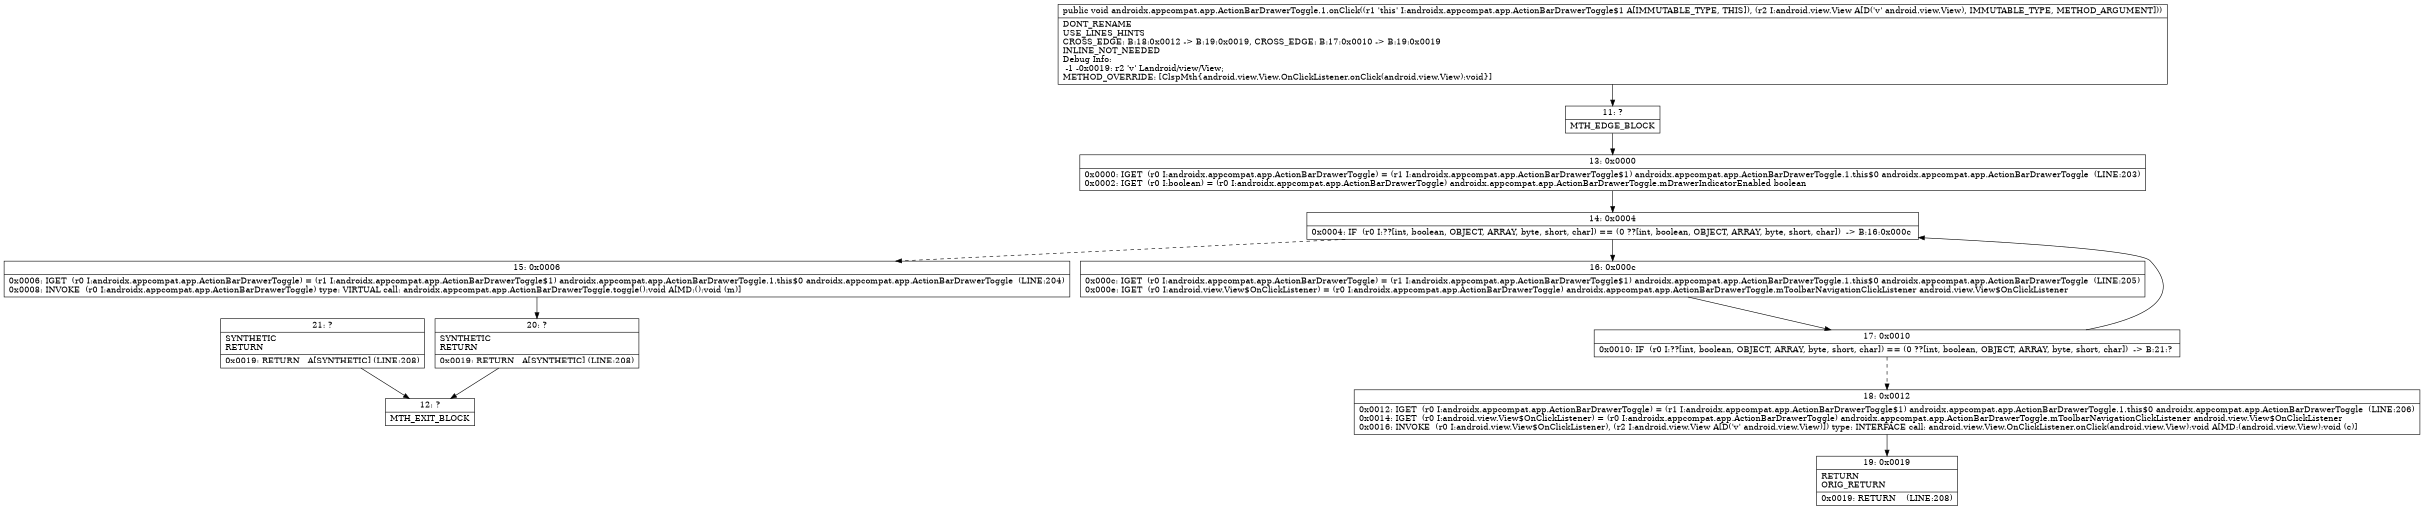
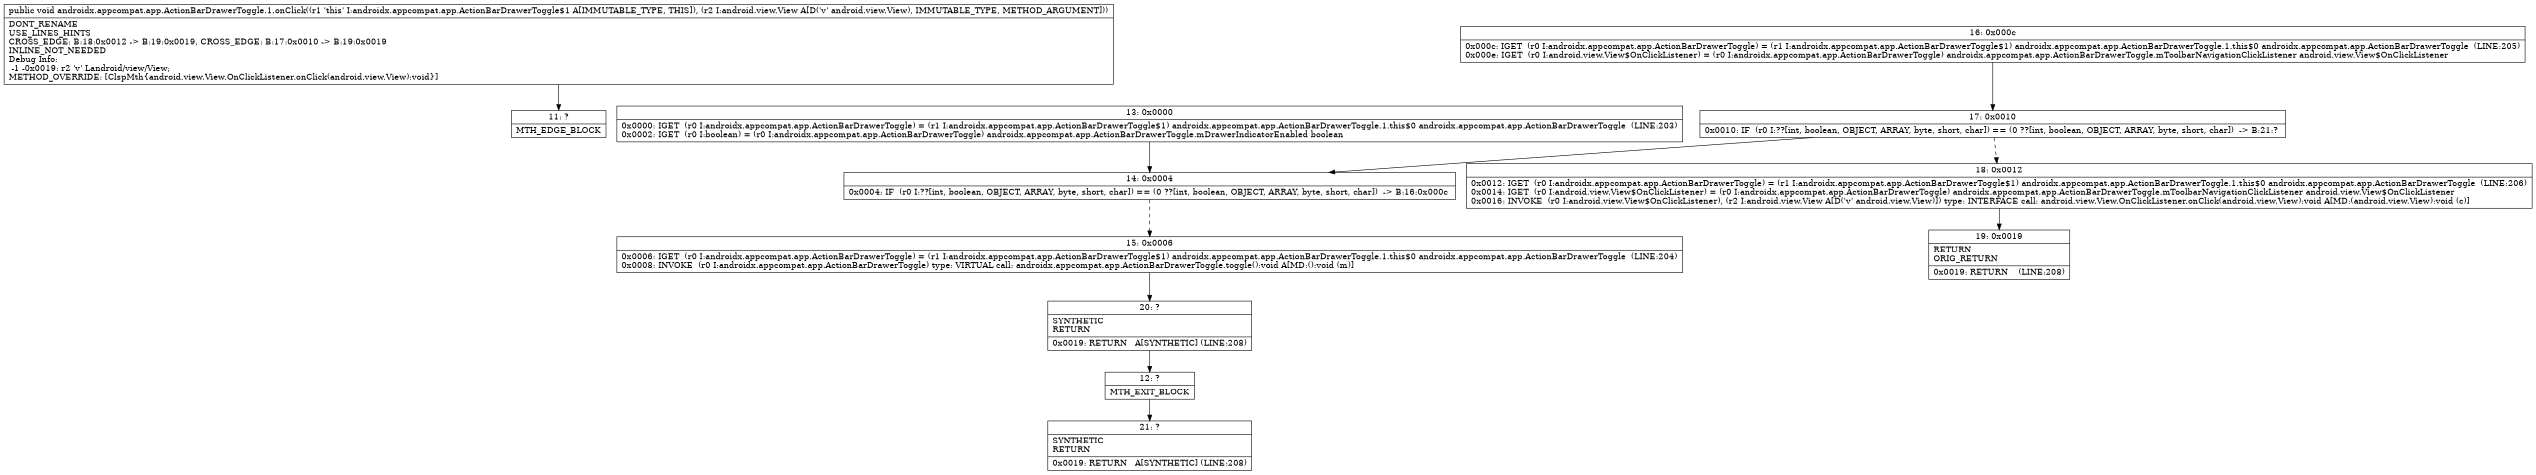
(1613, 141) -> none
(1613, 247) -> none
(383, 382) -> (1150, 407)
